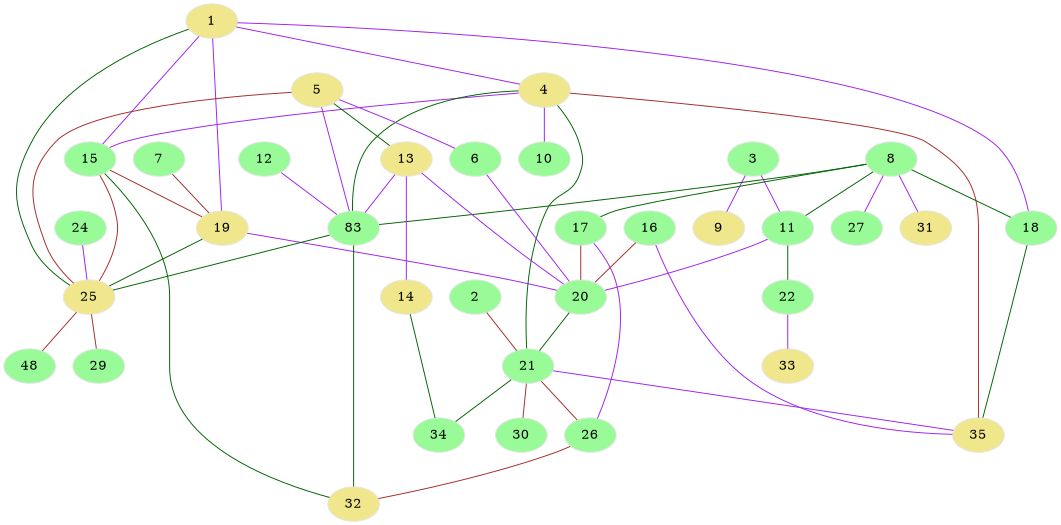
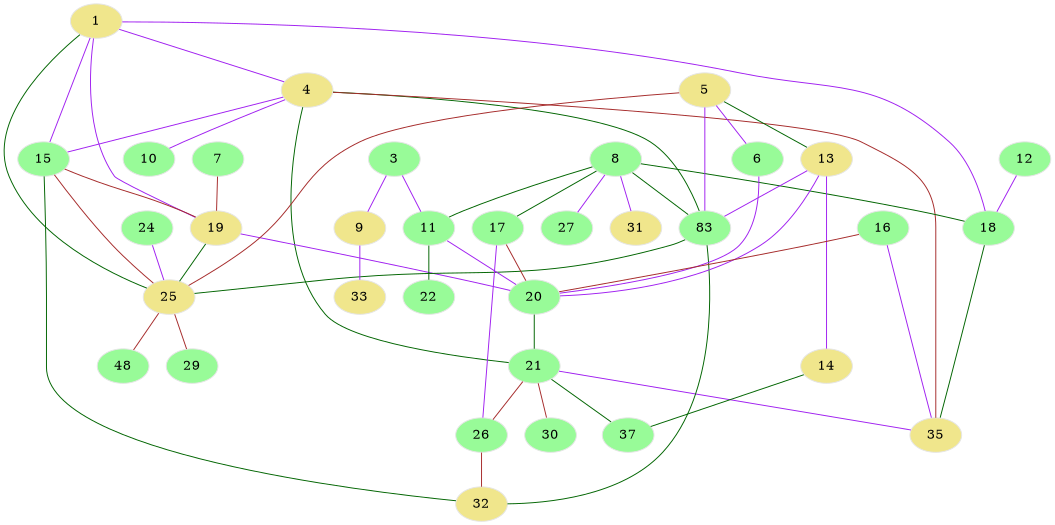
(309, 194) -> (1007, 194)
(475, 297) -> none
(788, 332) -> (360, 264)
(439, 435) -> (628, 435)
